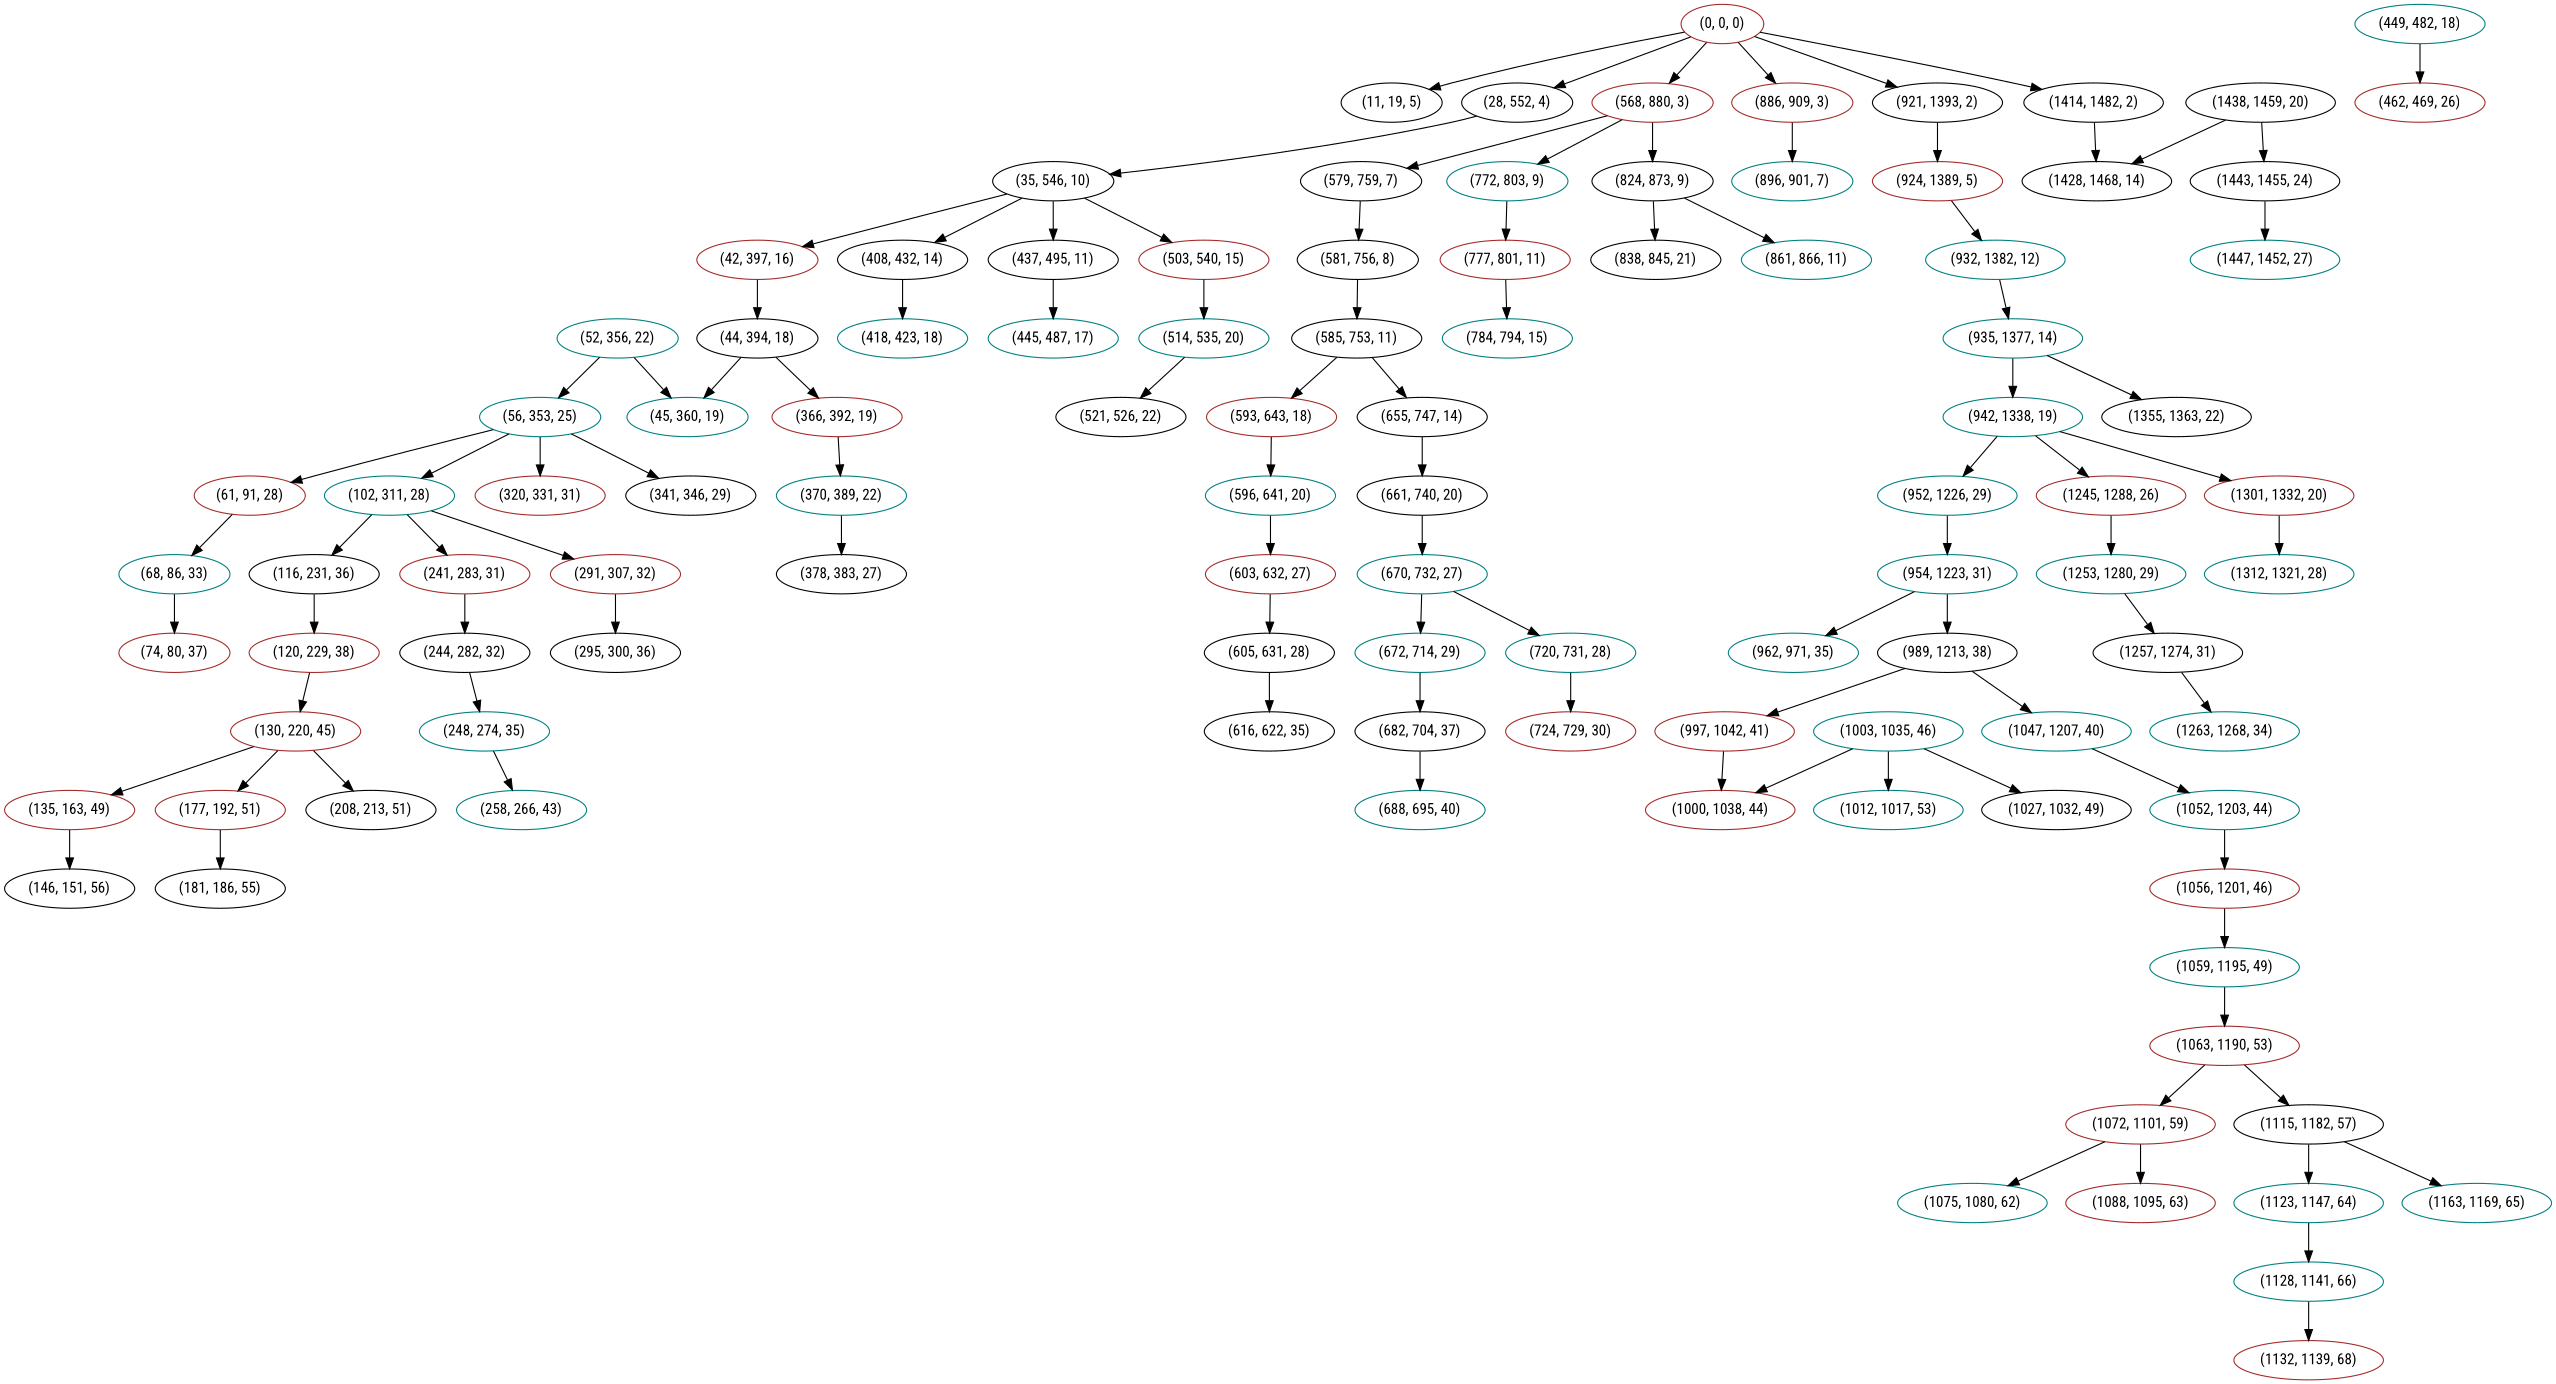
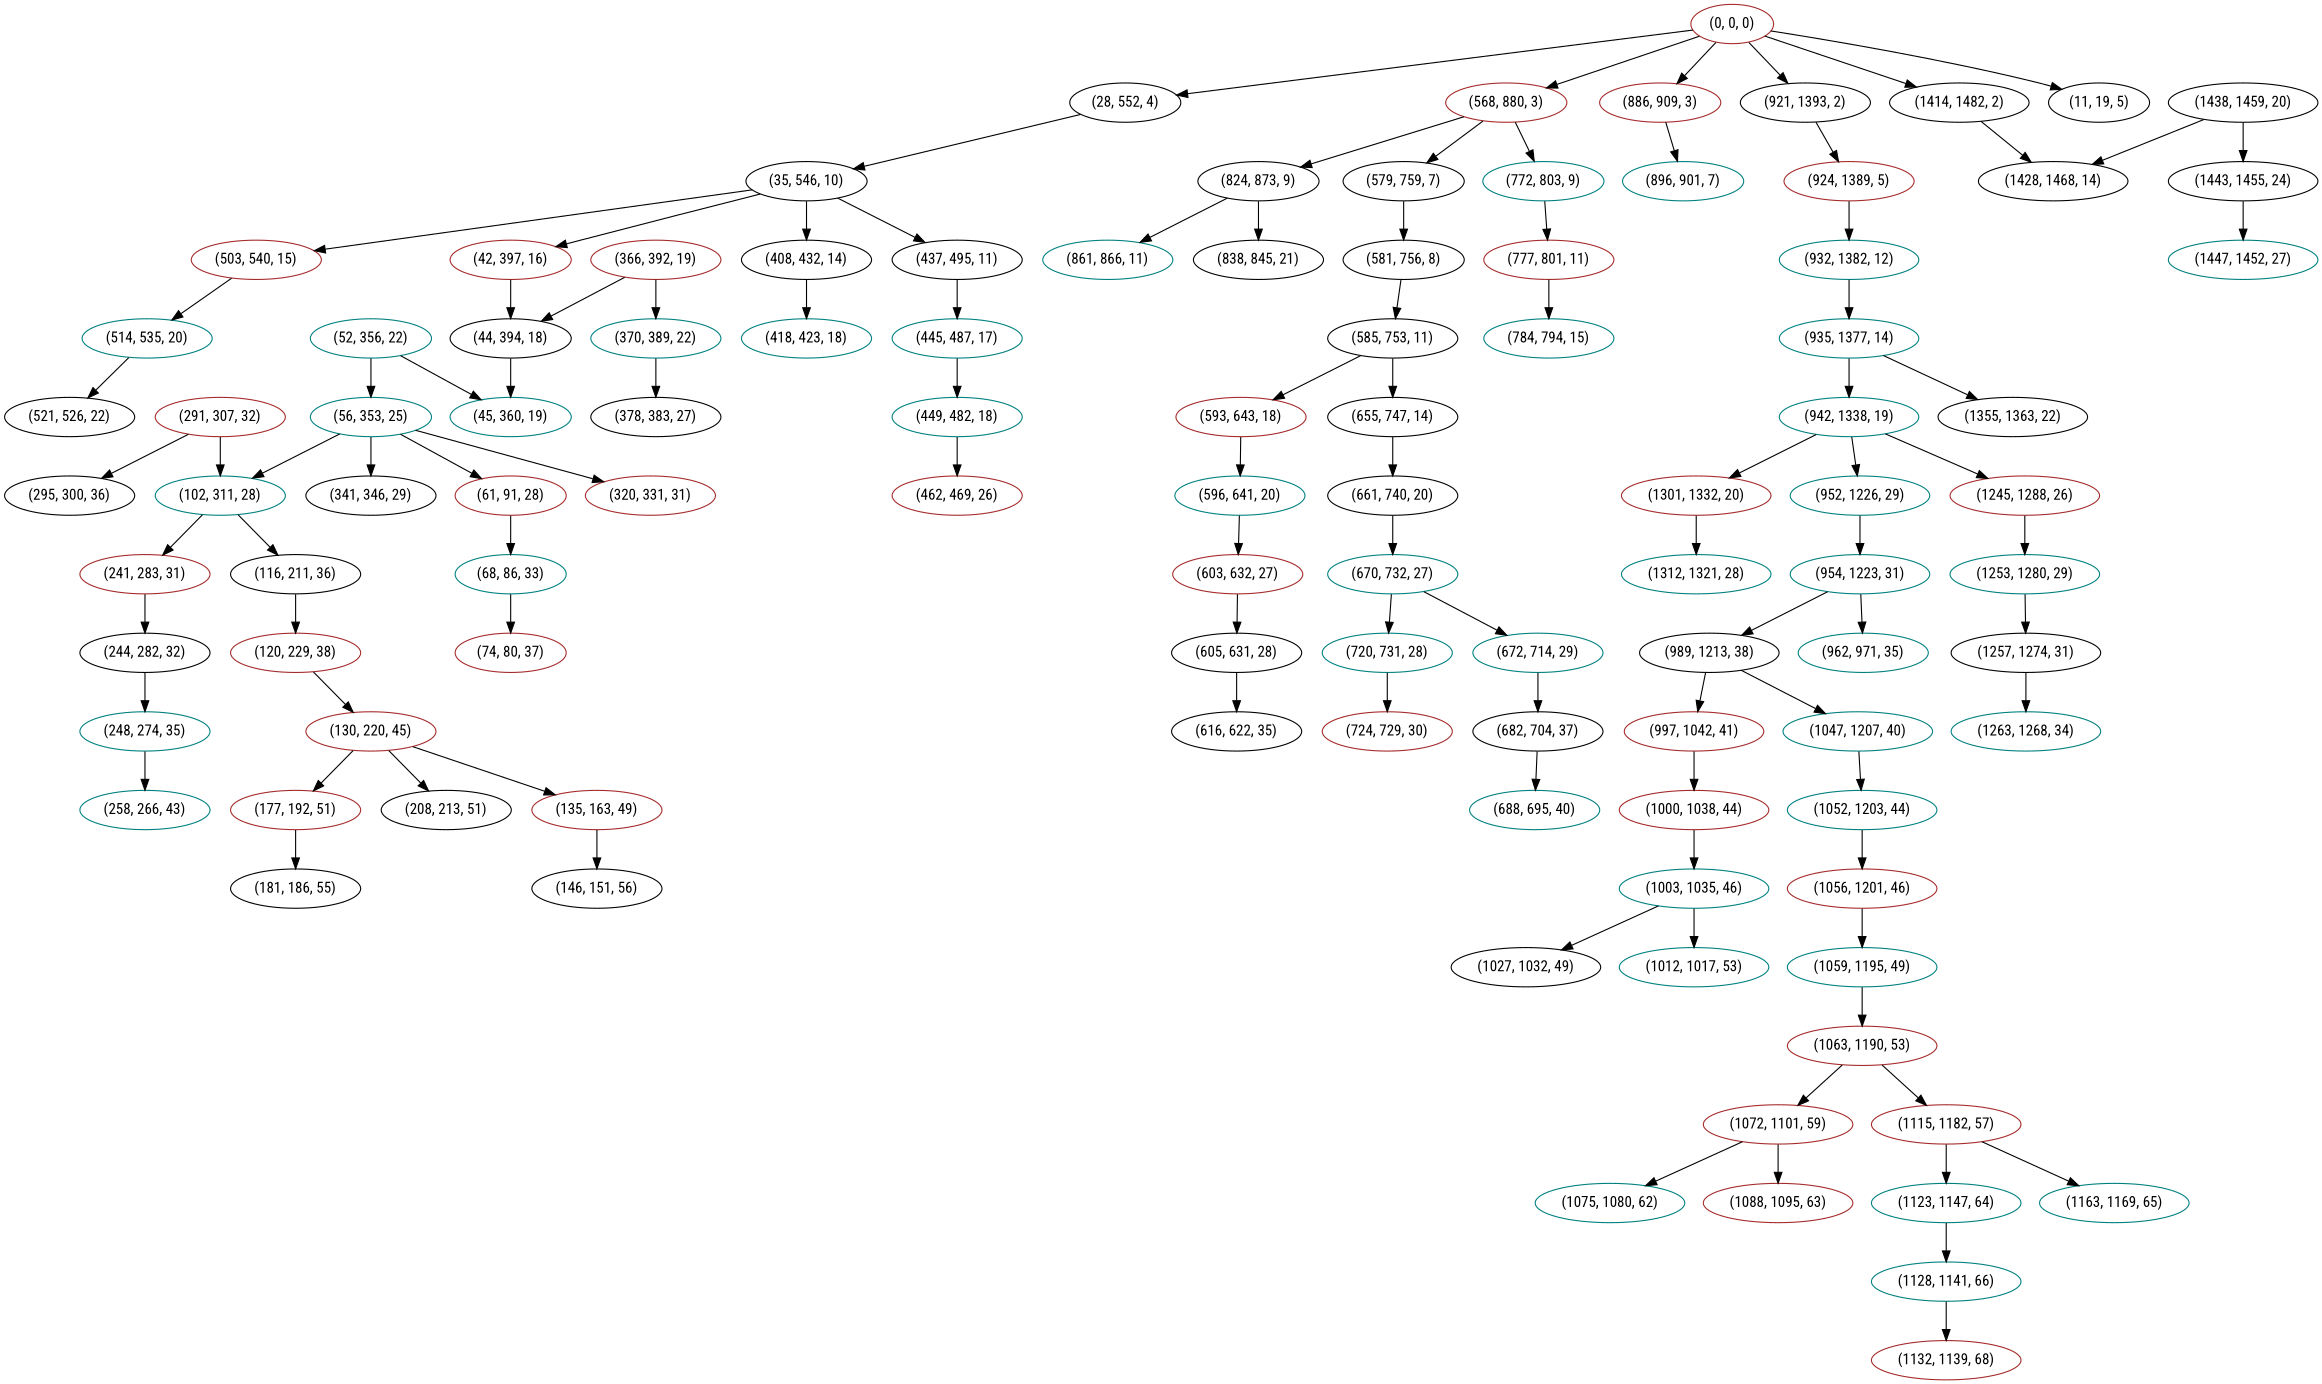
none -> (957, 372)
(793, 374) -> (588, 297)
(497, 533) -> (220, 451)
(314, 574) -> (296, 574)
(1809, 768) -> (1694, 844)
(2309, 1124) -> (1946, 1124)
